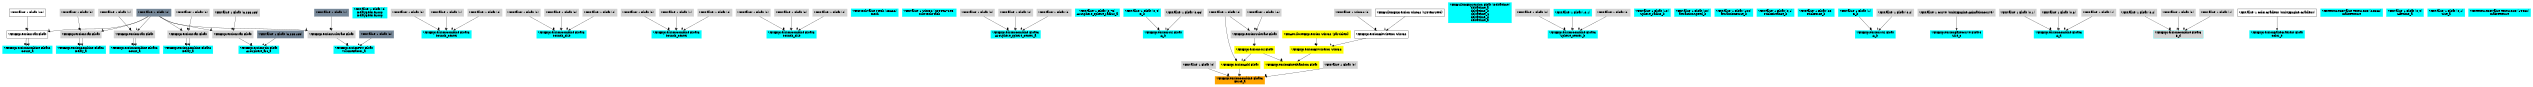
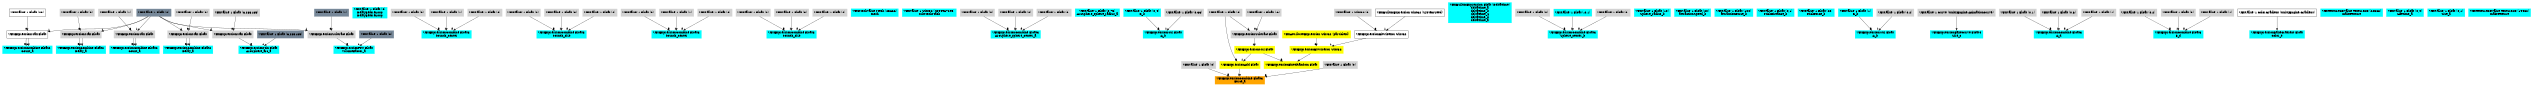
(2178, 34) -> (2178, 34)
